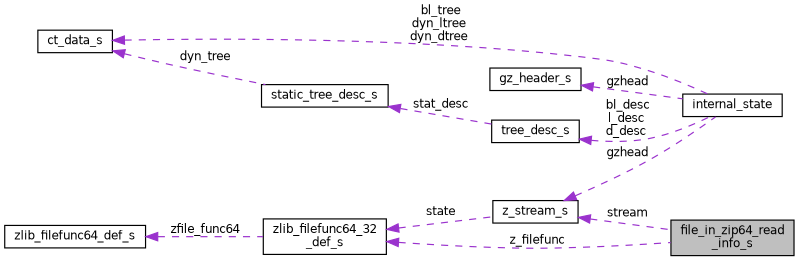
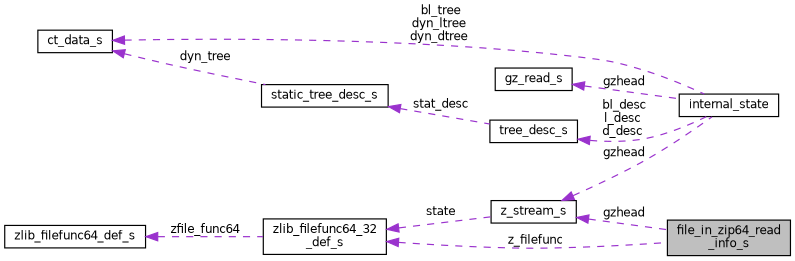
(535, 79) -> (534, 79)
(626, 214) -> (622, 214)
